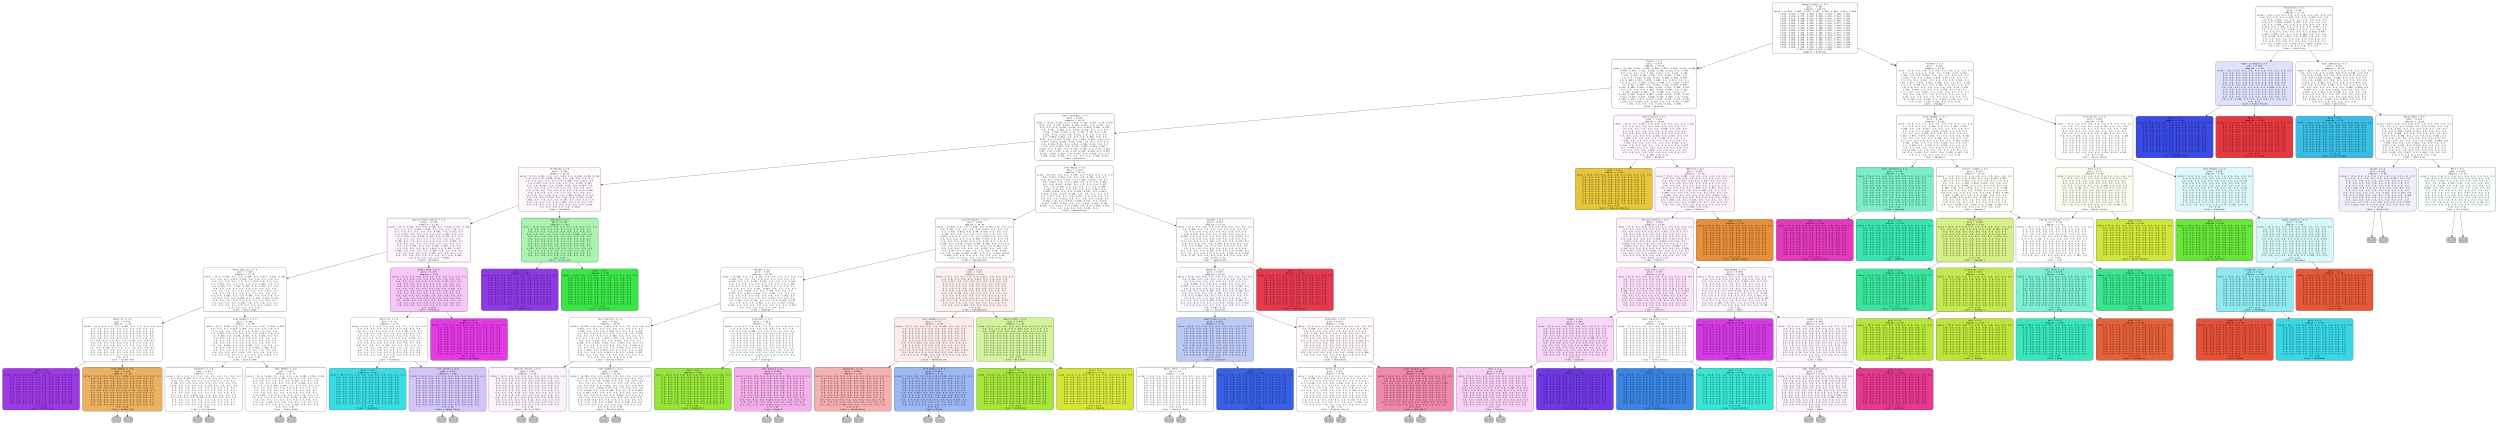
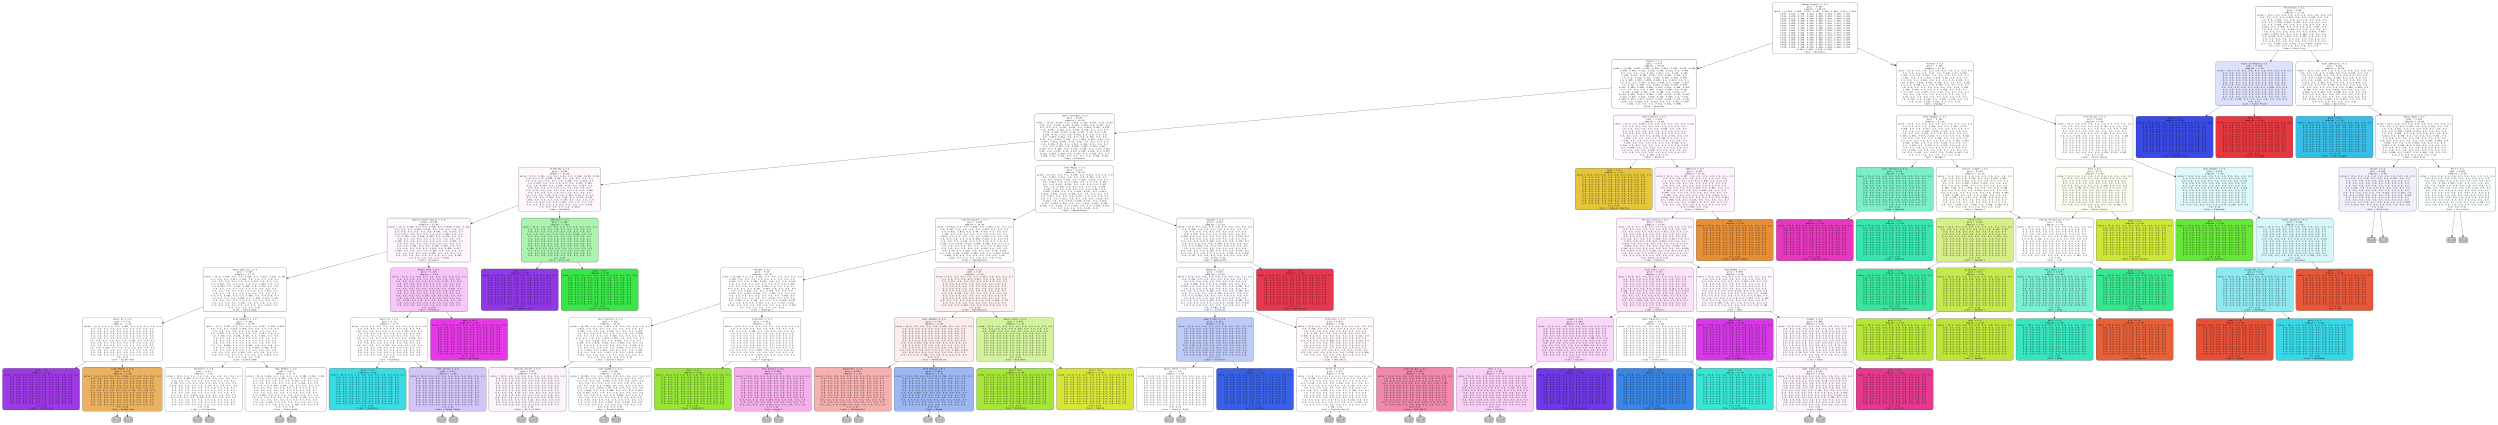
(1815, 52) -> (1815, 52)
